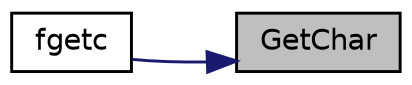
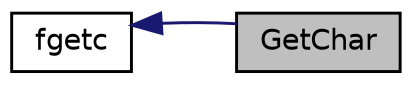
(170, 62) -> (199, 23)
